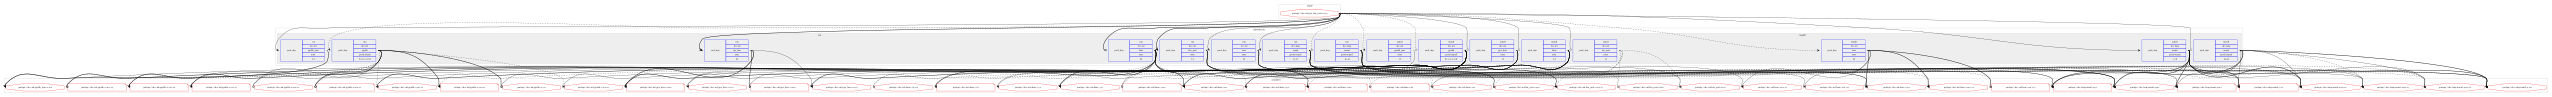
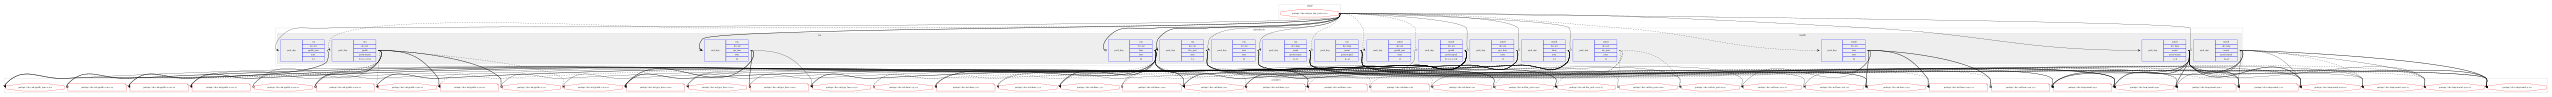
(1959, 87) -> (1959, 87)
